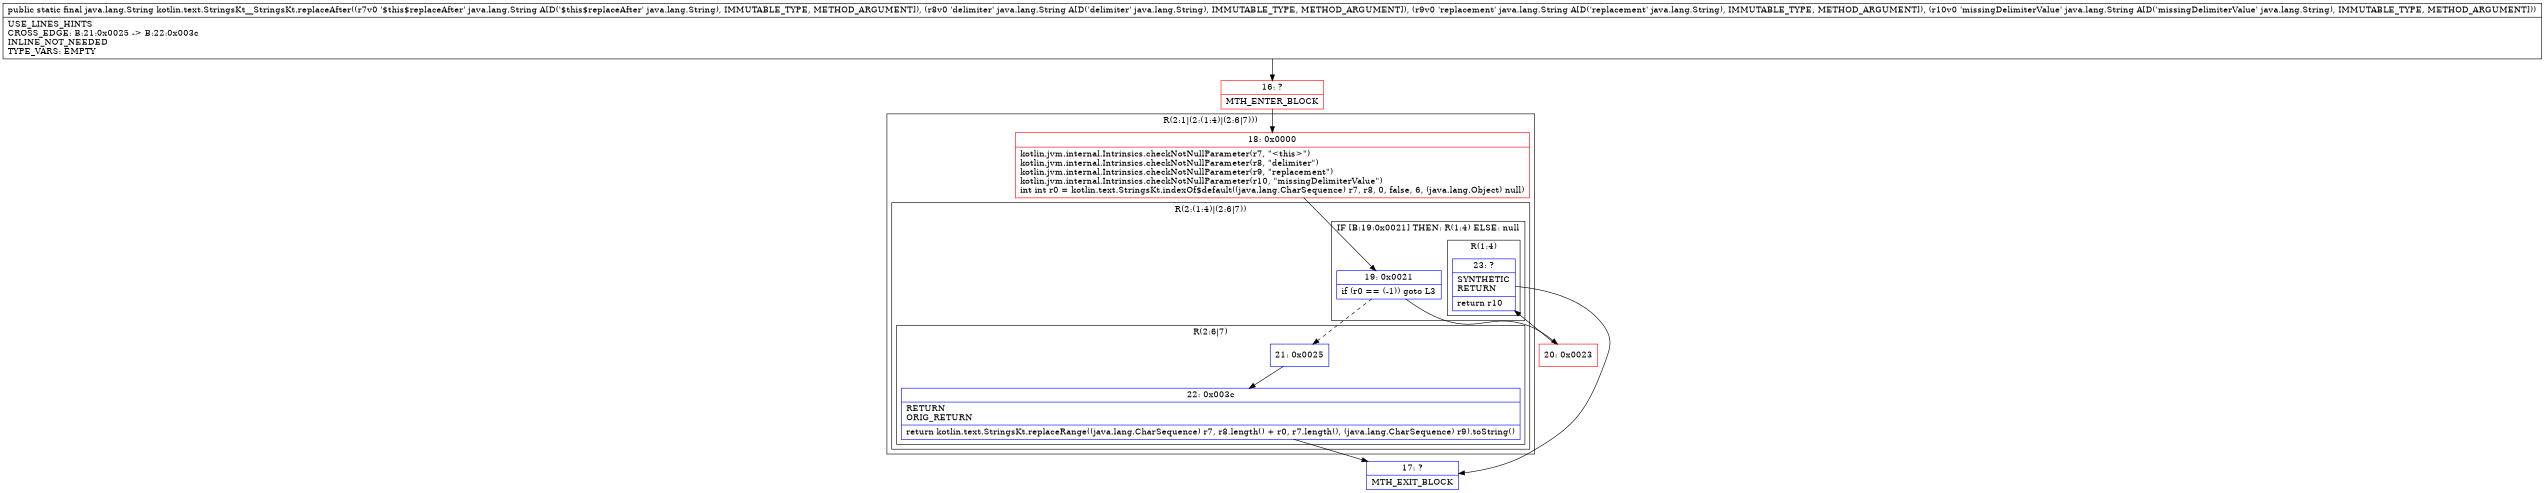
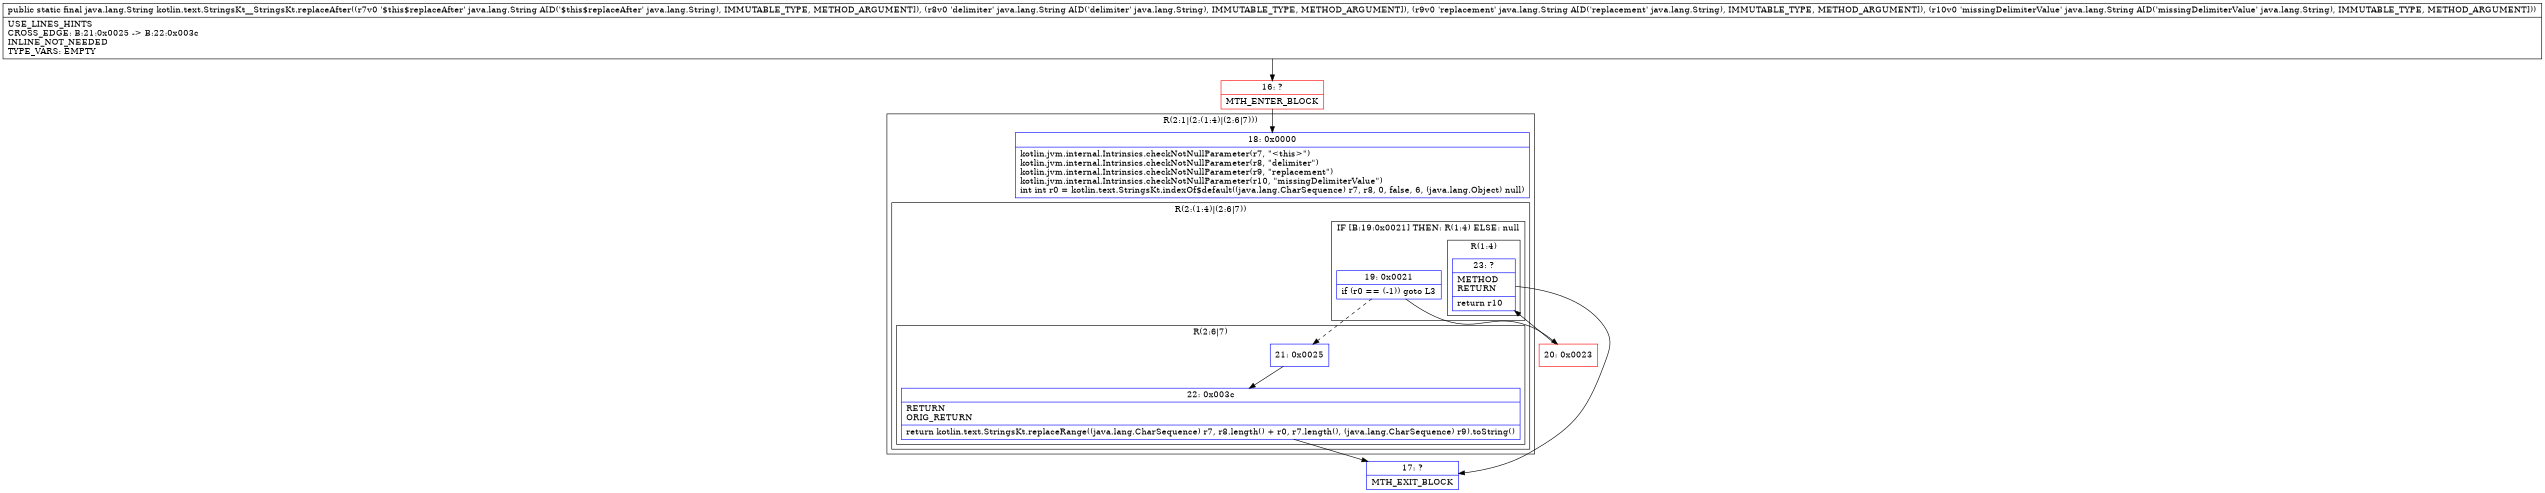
(1272, 165) -> (1272, 165)
(1338, 232) -> none
(1484, 280) -> (1478, 280)
